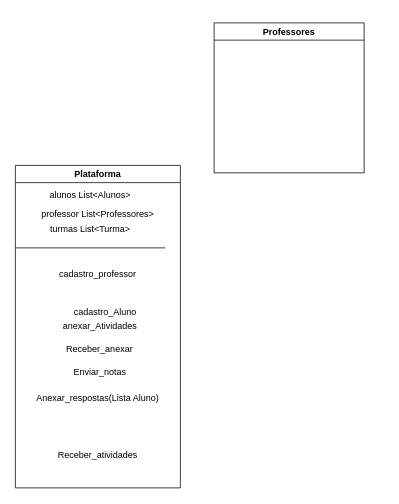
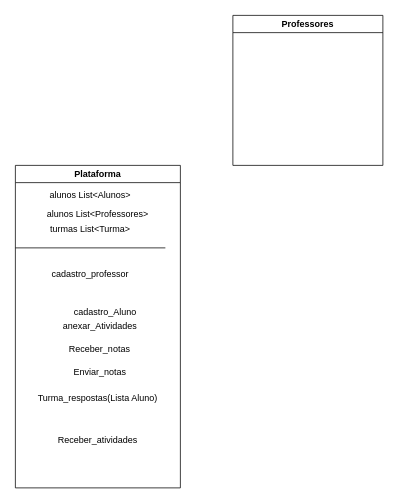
(289, 98) -> (308, 90)
(98, 214) -> (98, 214)
(98, 274) -> (90, 274)
(100, 349) -> (100, 349)
(98, 399) -> (98, 399)
(98, 455) -> (98, 440)
